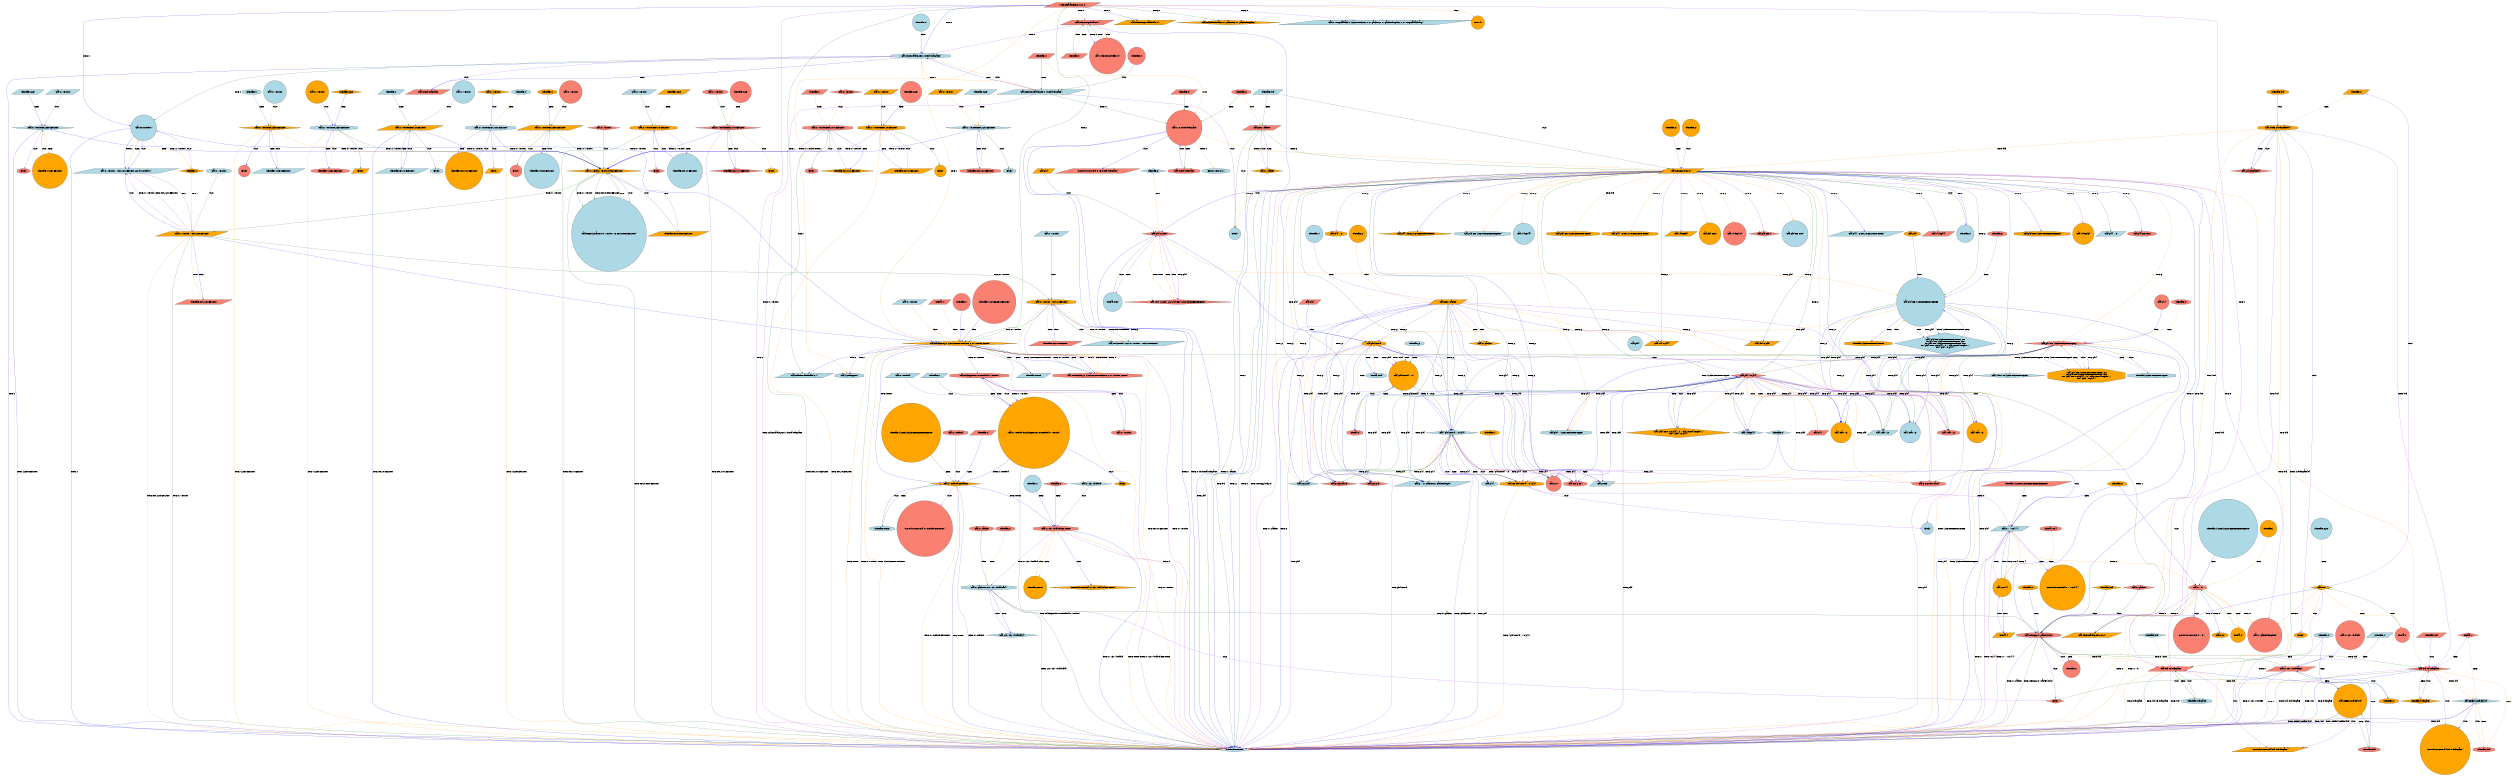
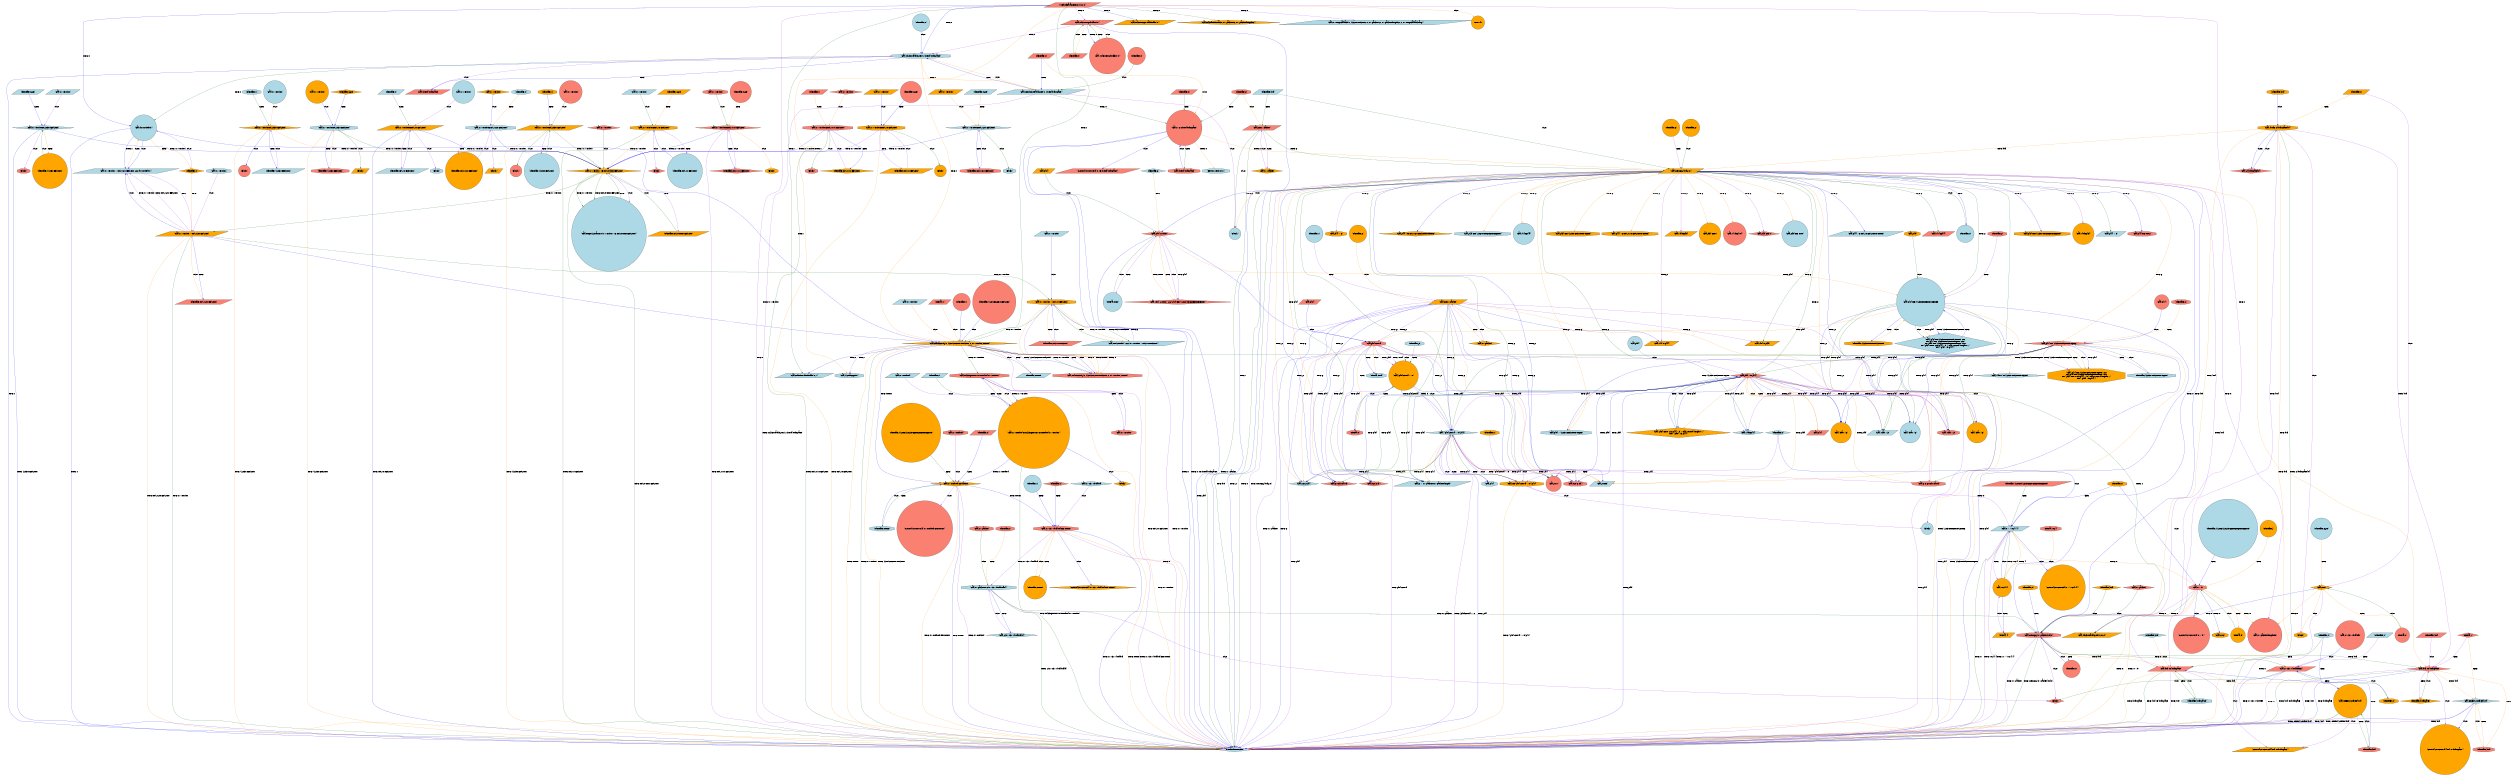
(1610, 193) -> (1610, 193)
(1374, 343) -> (1374, 343)
(1512, 394) -> (1512, 394)
